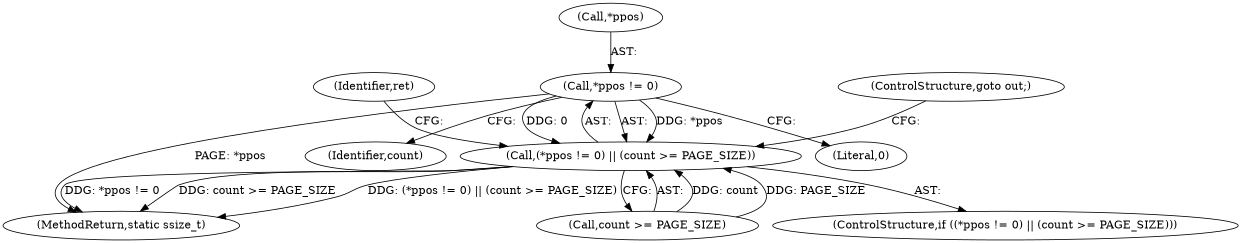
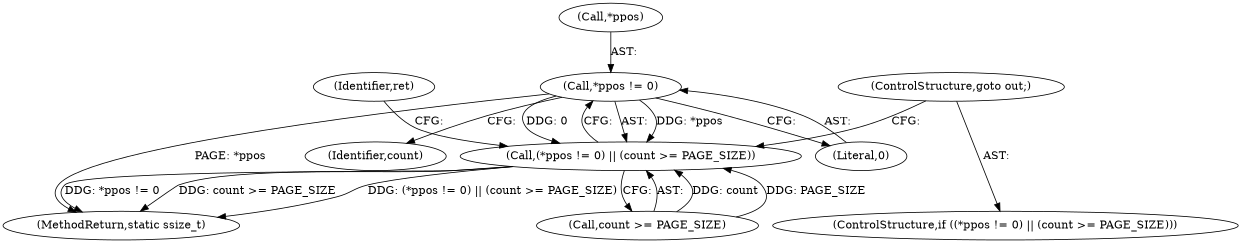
none -> (771, 105)
(600, 122) -> (600, 122)
(854, 182) -> (977, 153)
